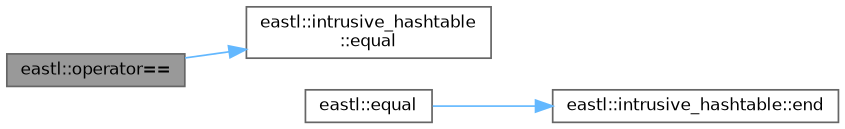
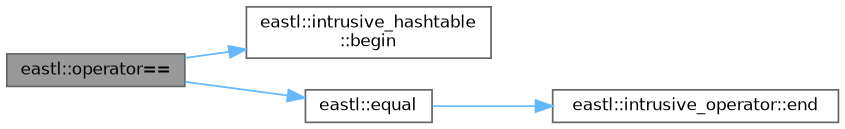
(369, 33) -> (369, 33)
none -> (236, 89)
(696, 106) -> (696, 106)
